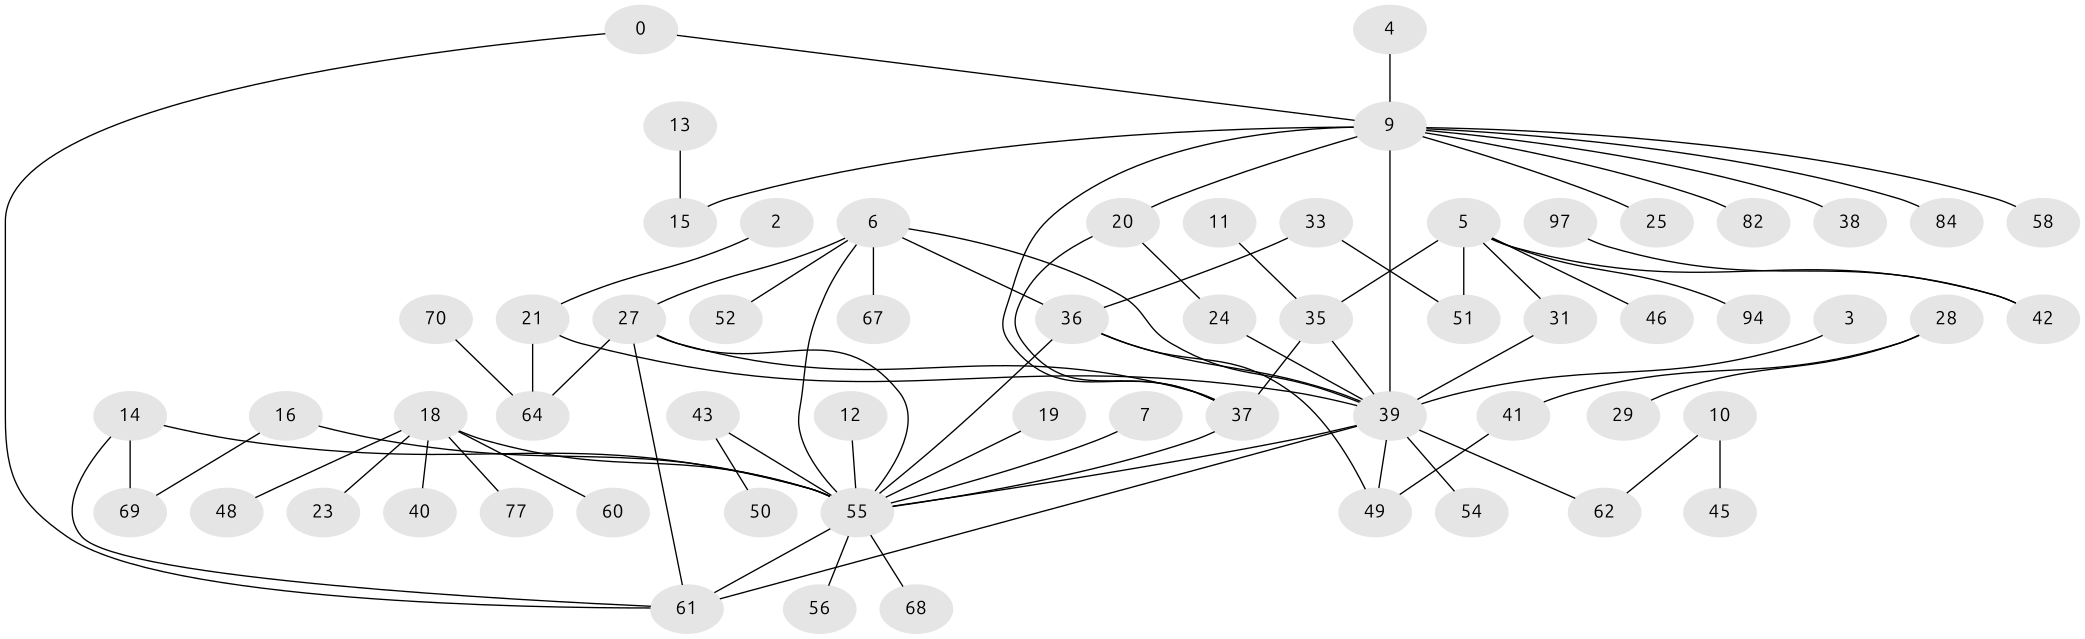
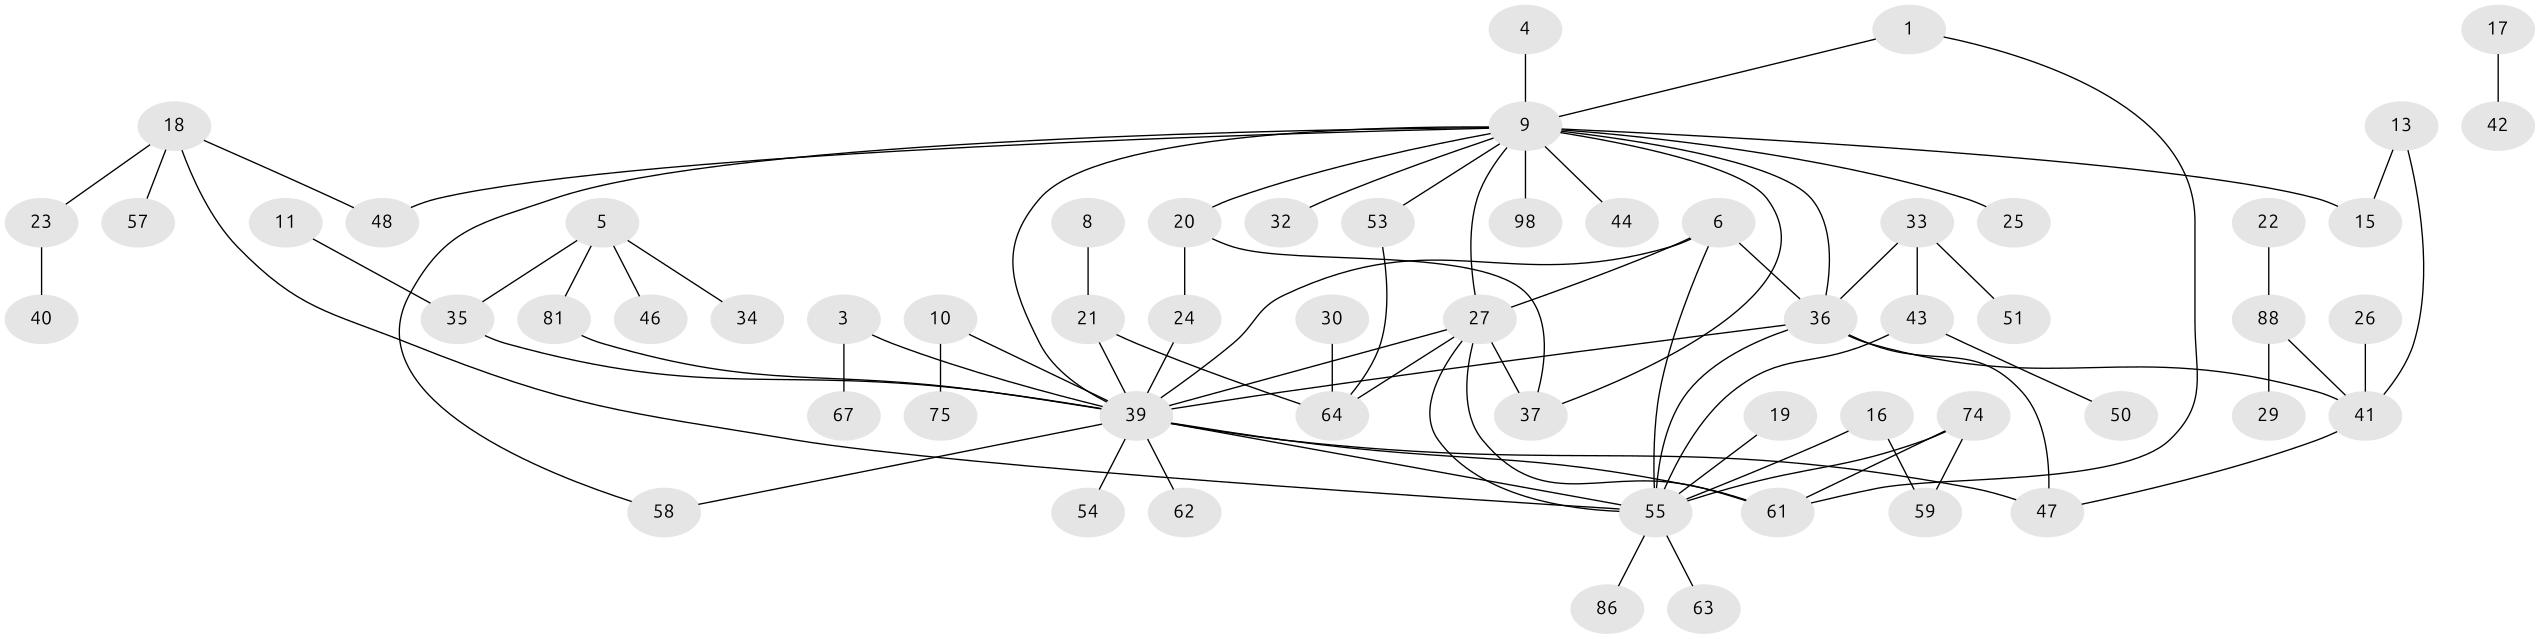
(641, 30) -> (1909, 30)
none -> (948, 149)
none -> (1739, 164)
none -> (1473, 217)
(777, 223) -> (1088, 223)
none -> (1378, 223)
(1560, 223) -> (2498, 30)
(1754, 223) -> (1281, 223)
(1850, 223) -> (1525, 223)
(1947, 223) -> (1622, 223)
none -> (2269, 223)
(873, 271) -> (844, 368)
(1464, 271) -> none
(1674, 271) -> none
none -> (1917, 271)
none -> (2423, 276)
(436, 319) -> (1332, 319)
(726, 319) -> none
(1560, 319) -> (554, 319)
(1754, 319) -> (747, 319)
(1947, 319) -> (2269, 319)
none -> (2365, 319)
(1279, 368) -> none
none -> (1308, 368)
none -> (2093, 368)
(130, 416) -> (1974, 416)
(851, 416) -> none
(1146, 416) -> none
(1120, 462) -> none
(425, 464) -> (42, 271)
none -> (900, 464)
(1662, 464) -> (1038, 368)
(130, 513) -> (1925, 513)
(517, 513) -> (138, 223)
(613, 513) -> none
(1375, 513) -> (2047, 513)
(1720, 513) -> (941, 416)
(772, 561) -> none
(820, 609) -> (1607, 609)
(916, 609) -> (1704, 609)
